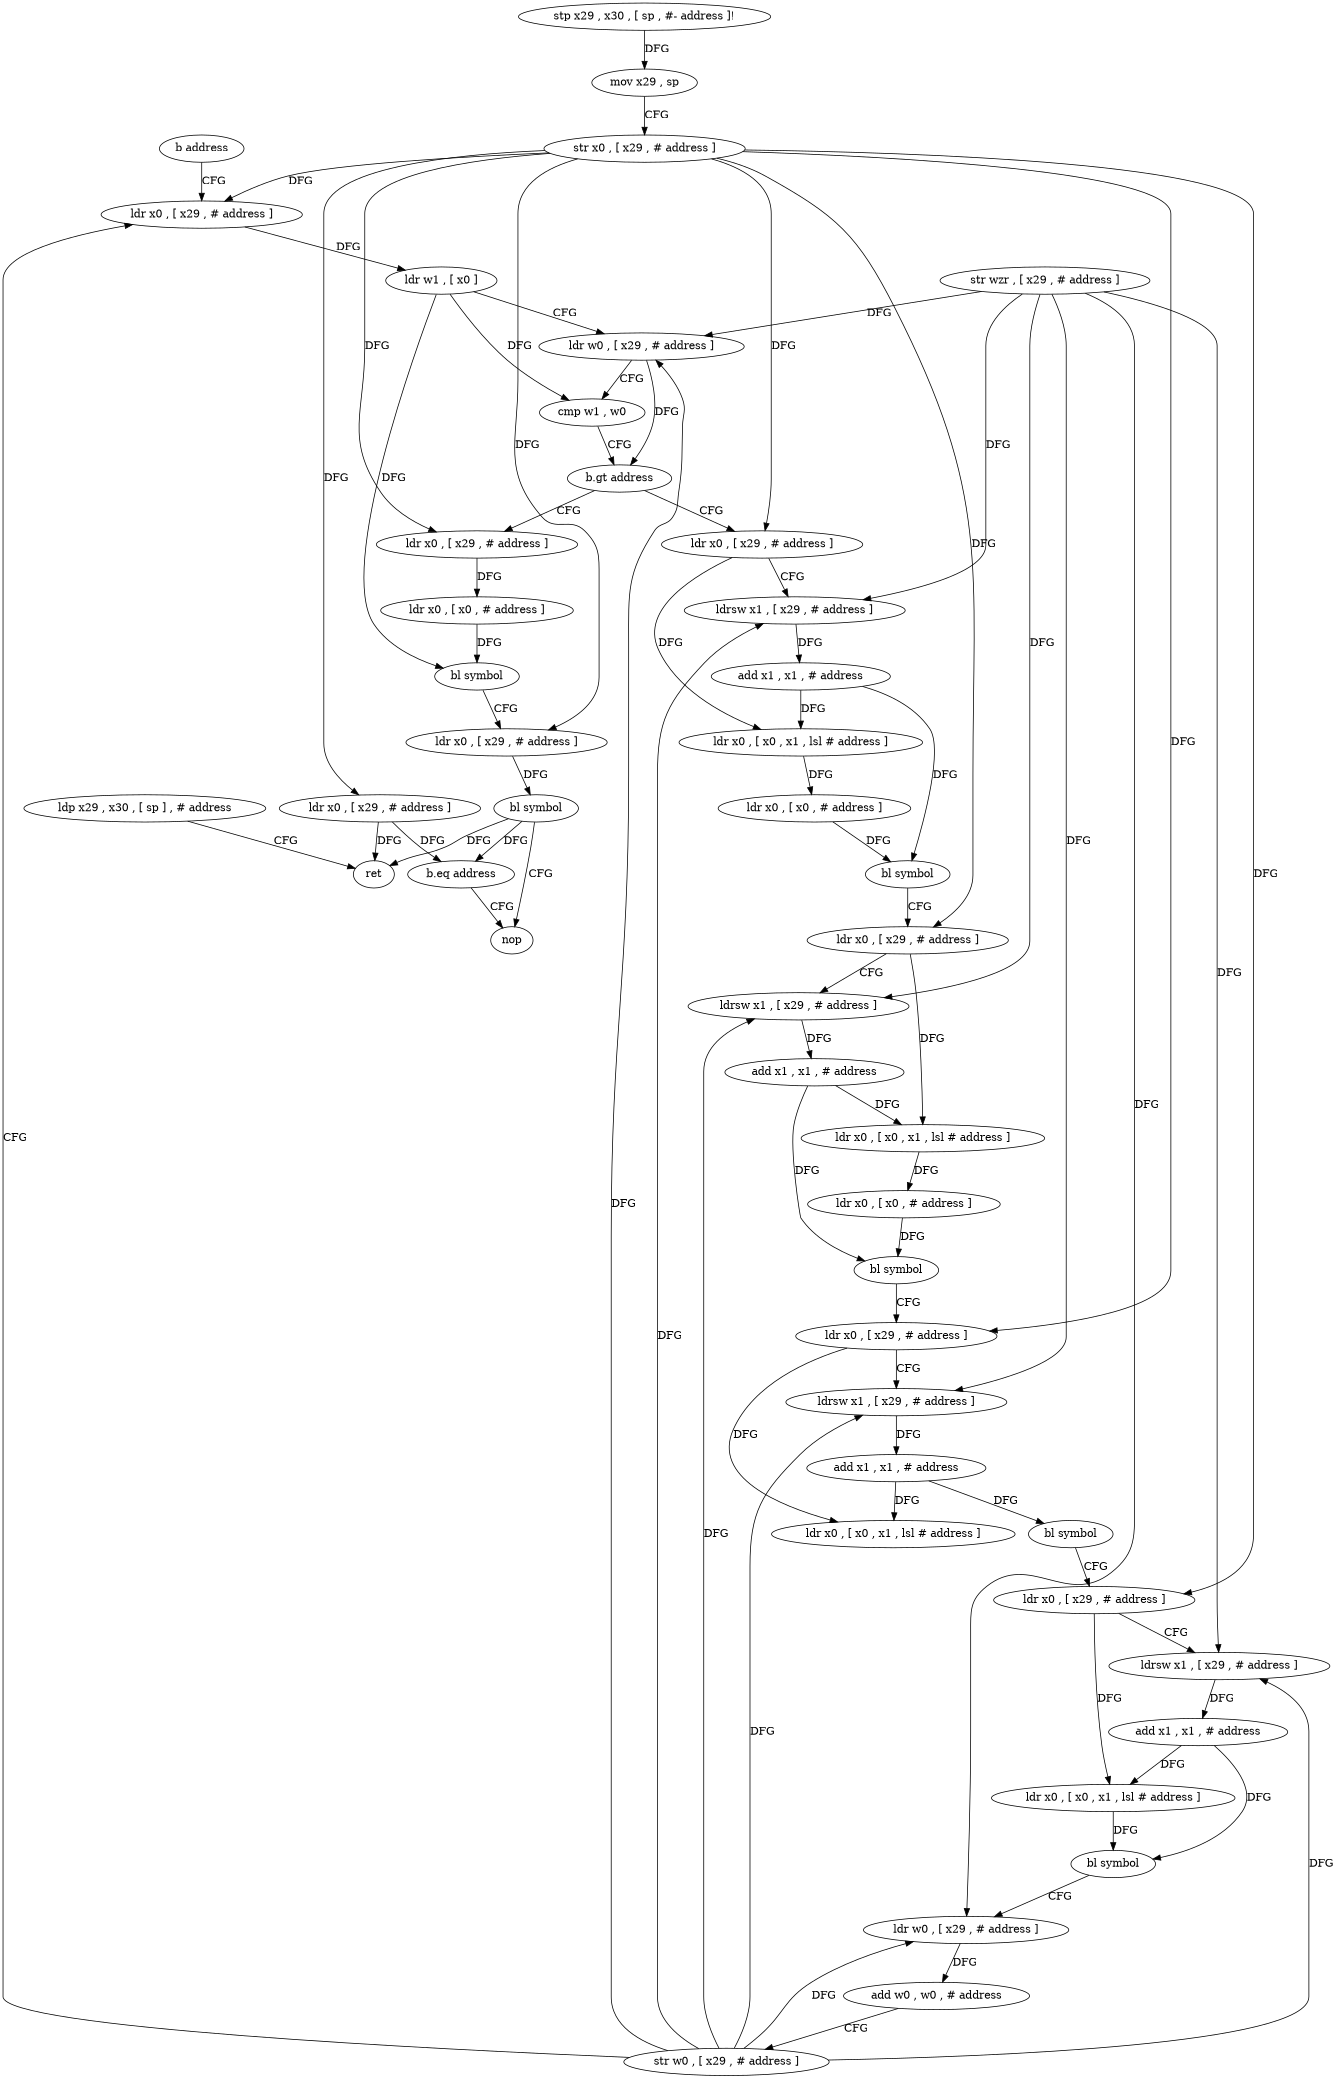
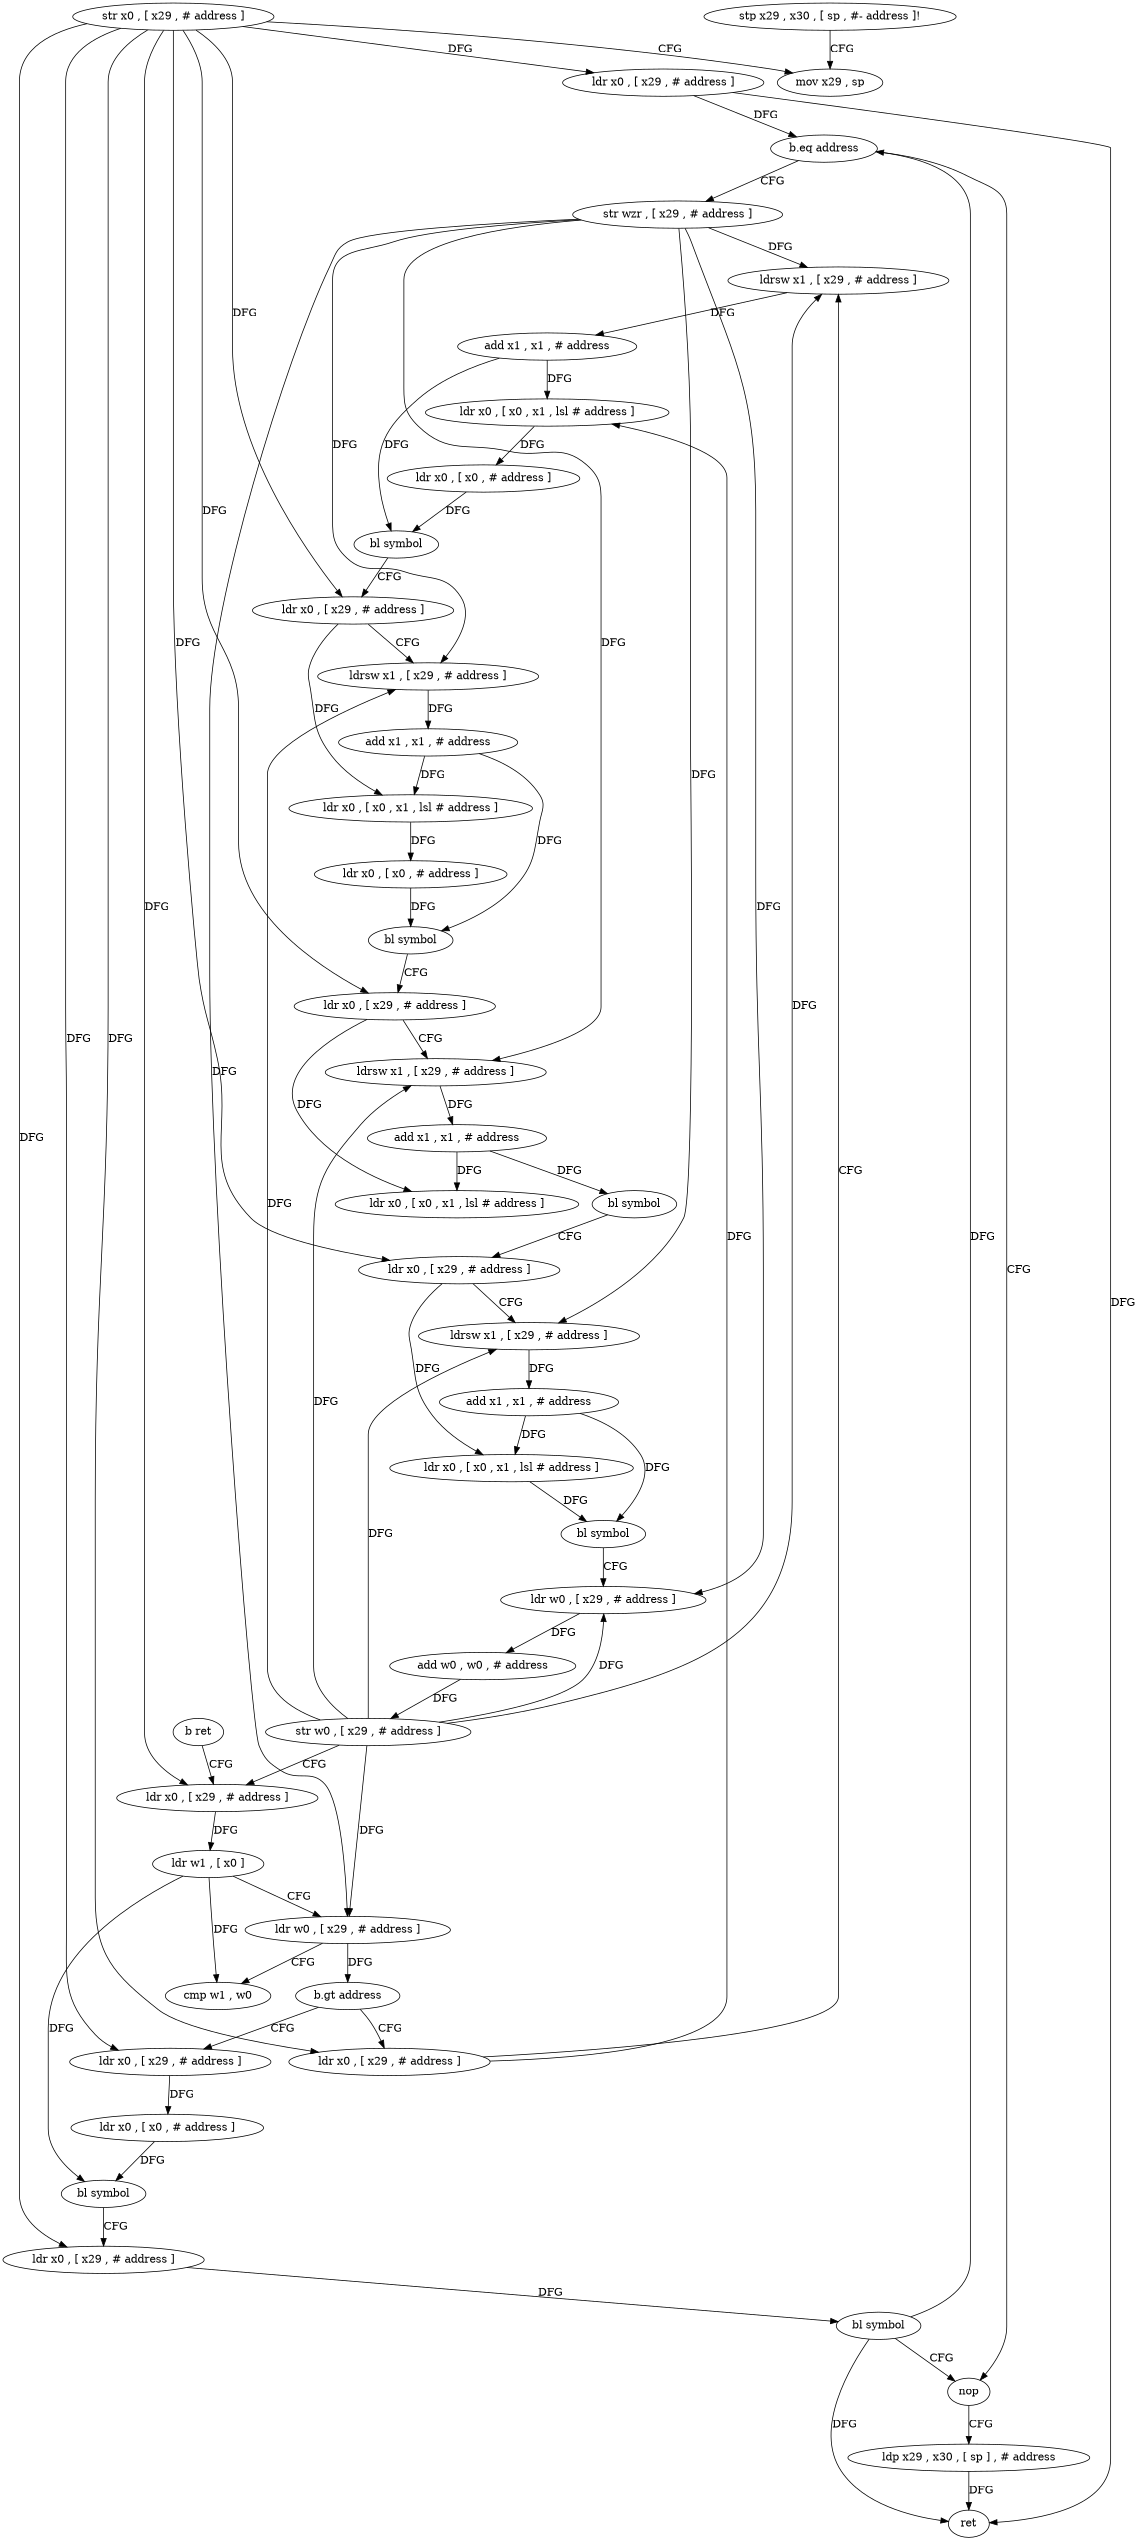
(657, 50) -> (842, 50)
(645, 112) -> (527, 40)
(202, 149) -> (198, 1732)
none -> (756, 179)
(604, 442) -> none
(286, 841) -> (981, 2491)
(856, 2029) -> (445, 1699)
none -> (969, 2421)
